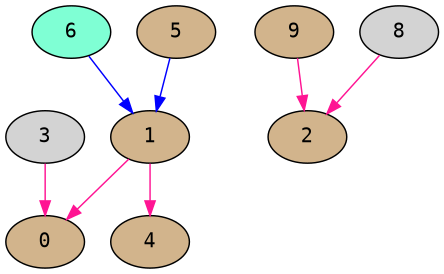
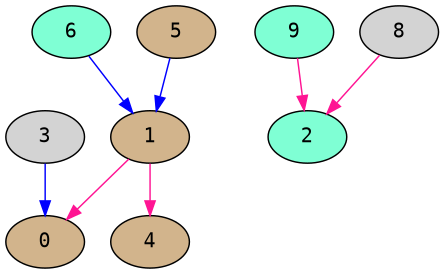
(294, 32) -> (294, 32)
(307, 137) -> (307, 137)
(45, 182) -> (45, 182)
